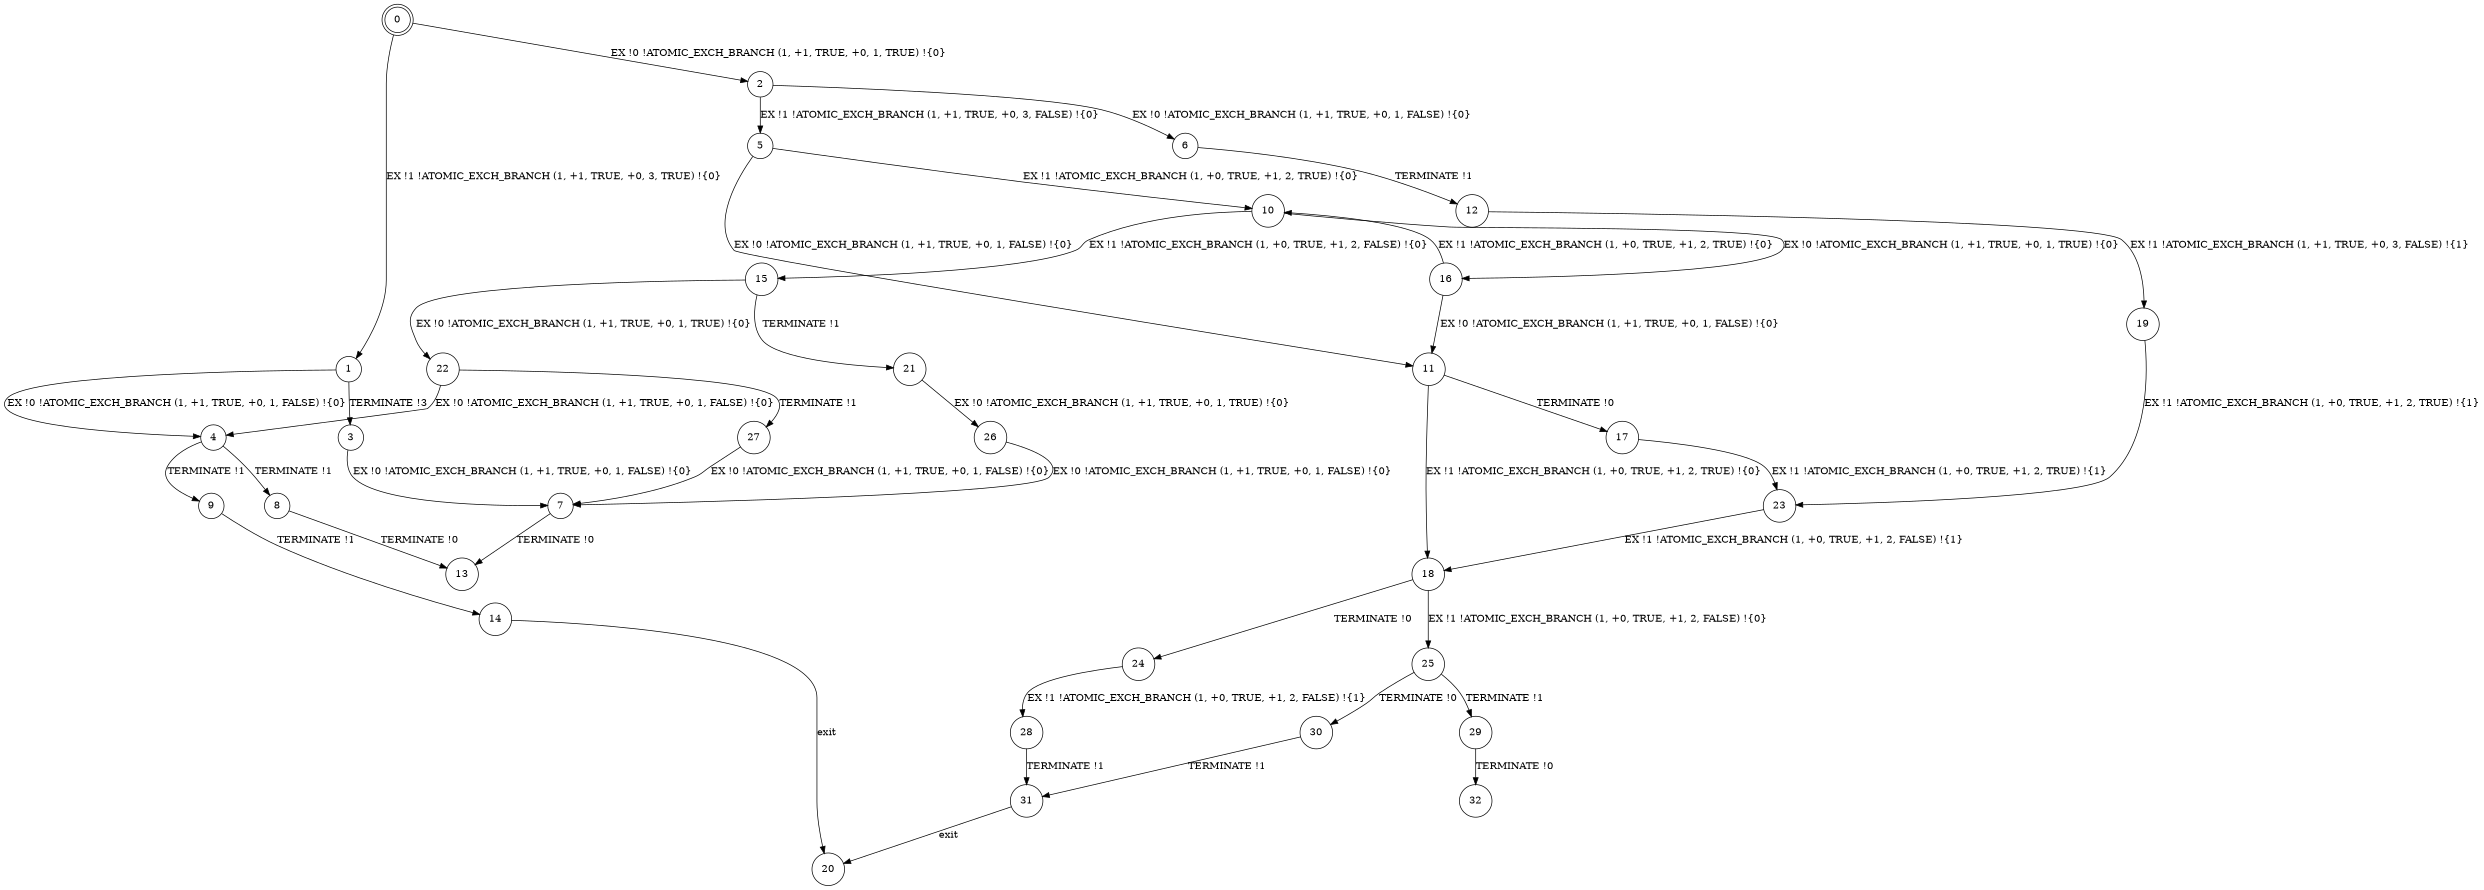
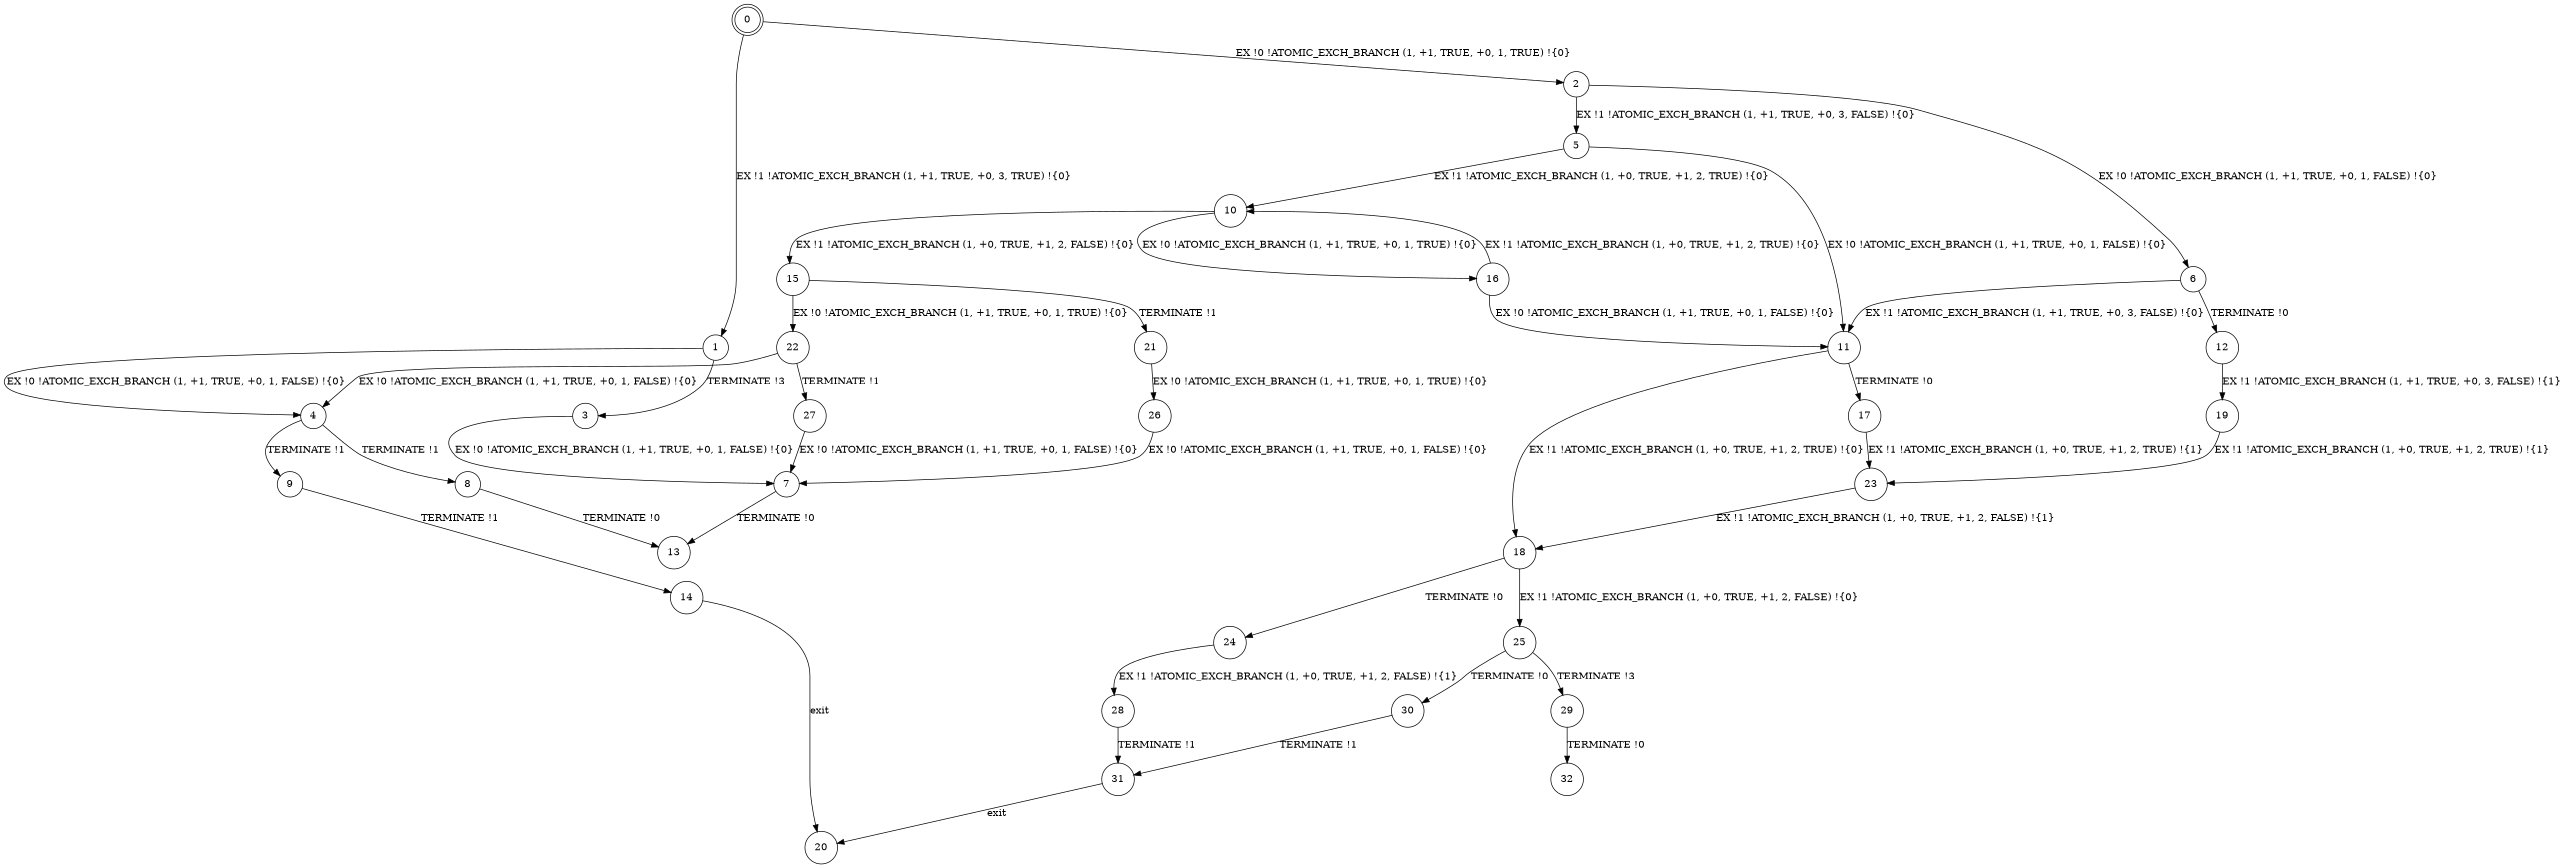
(1434, 177) -> (2250, 313)
none -> (2011, 288)
(1505, 698) -> (1596, 677)
